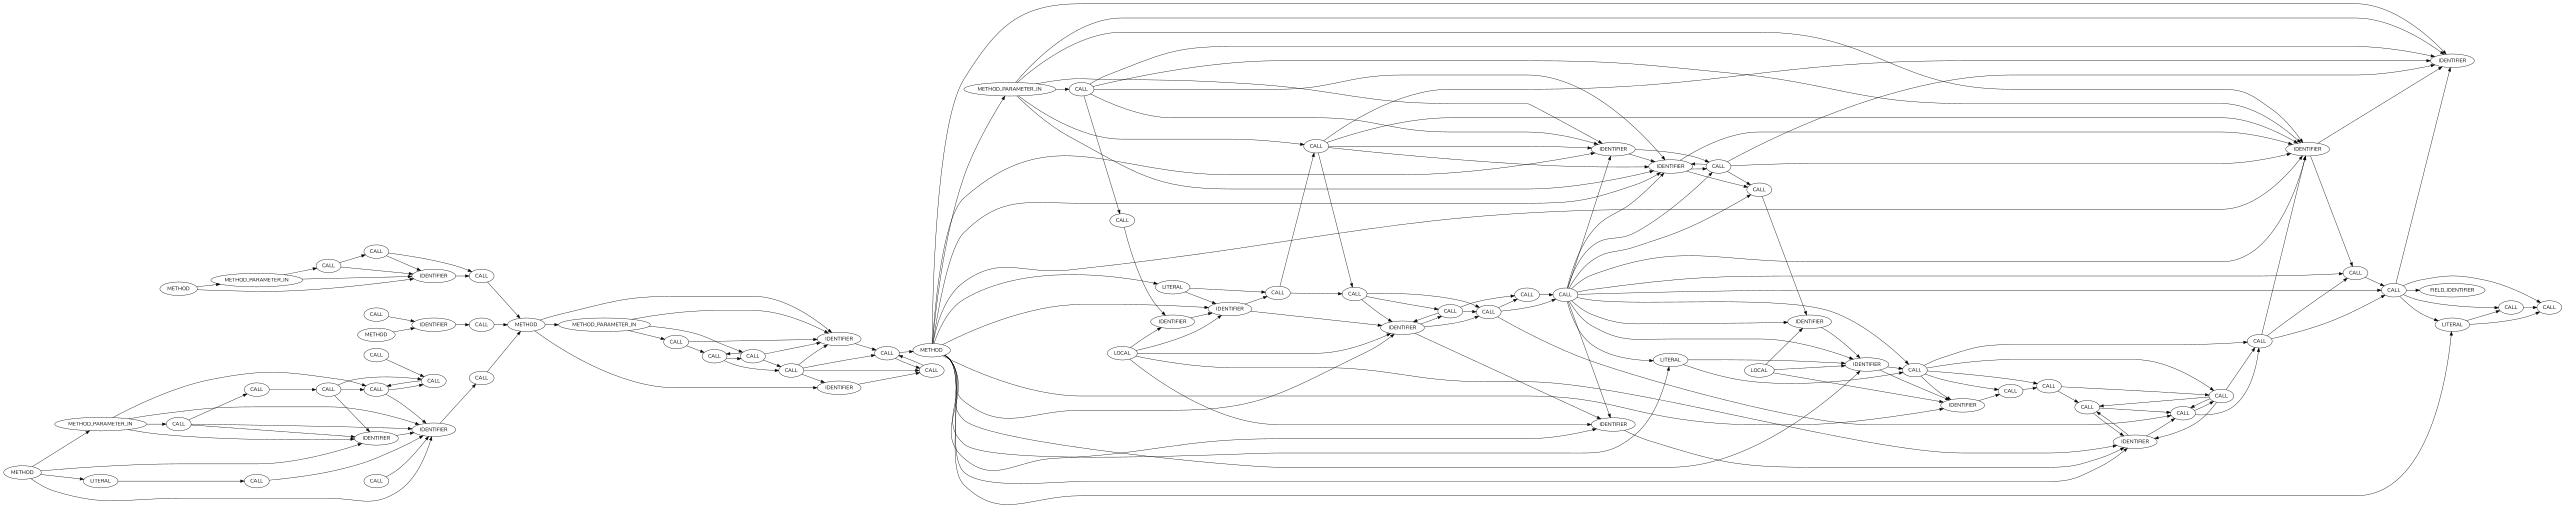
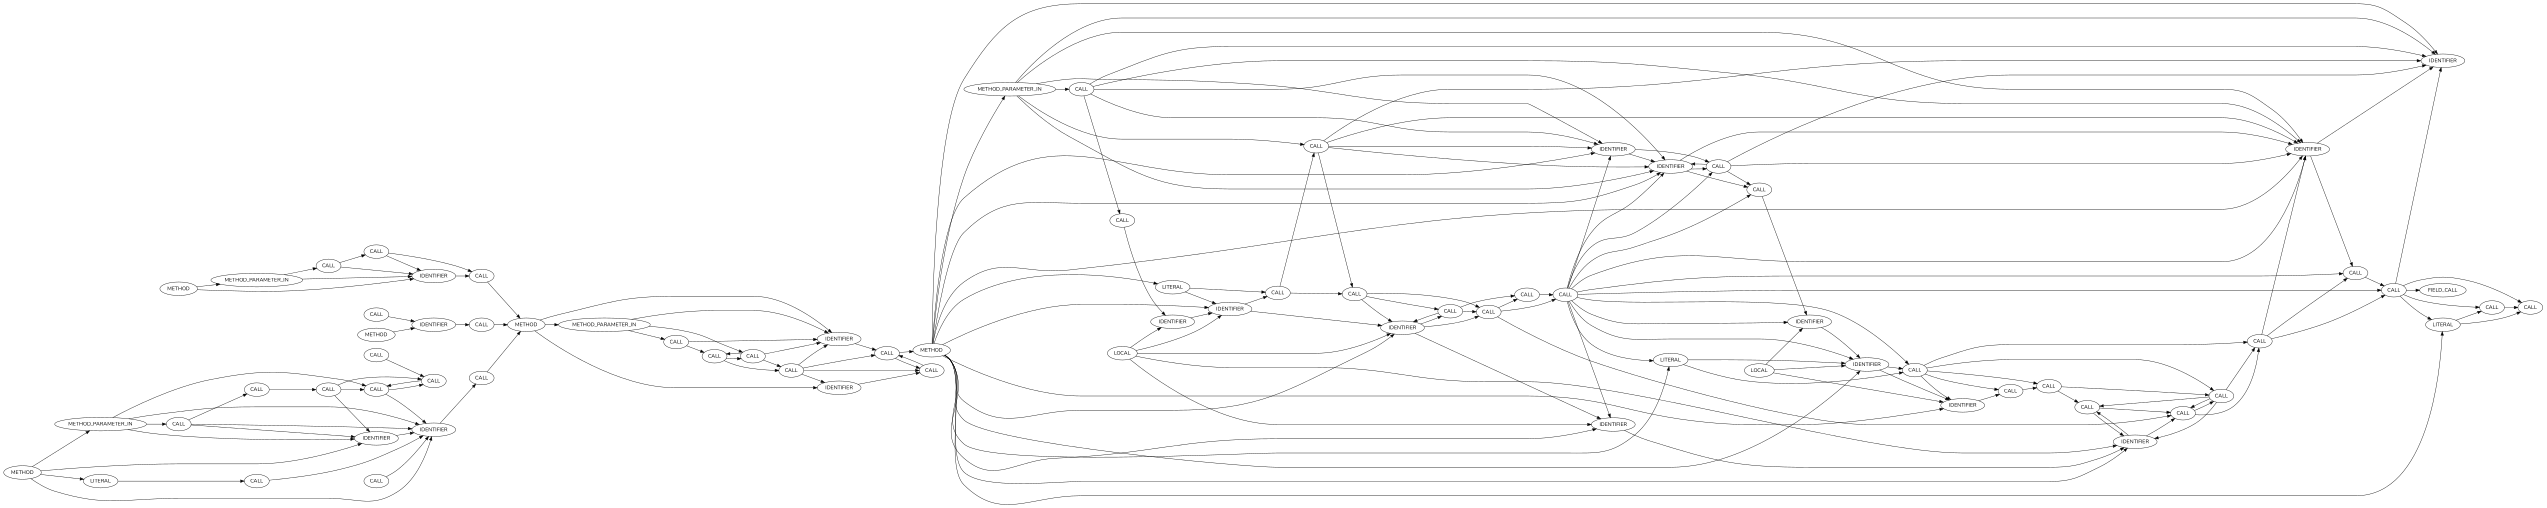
(2452, 290) -> (2443, 290)
